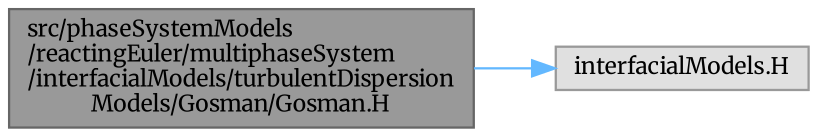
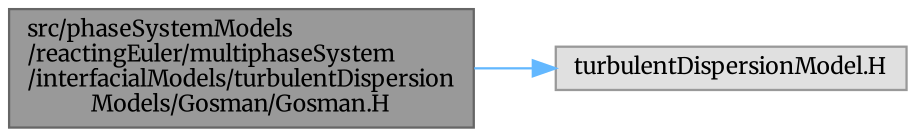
(682, 68) -> (731, 68)
